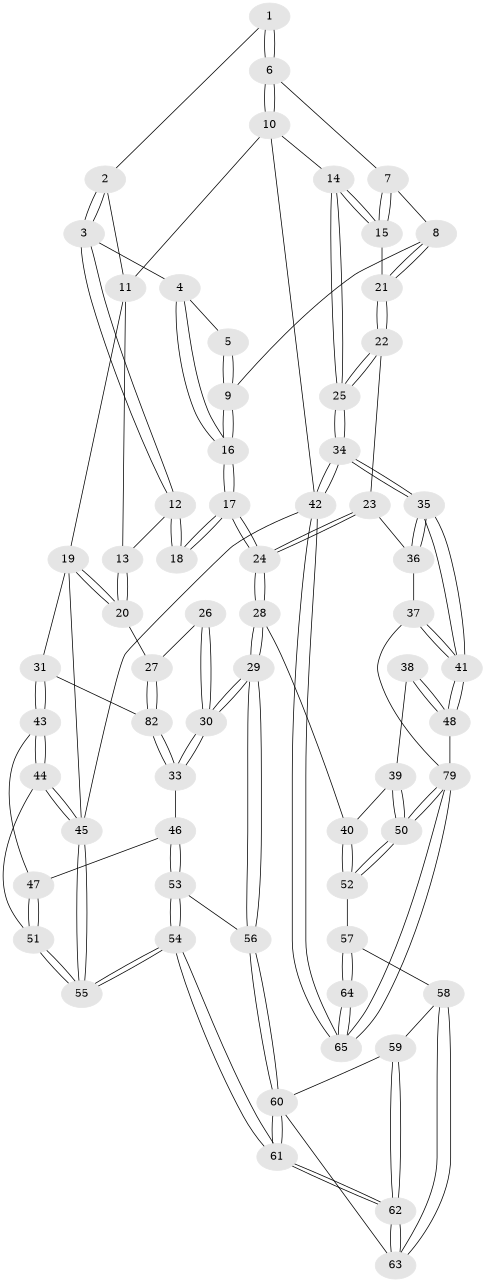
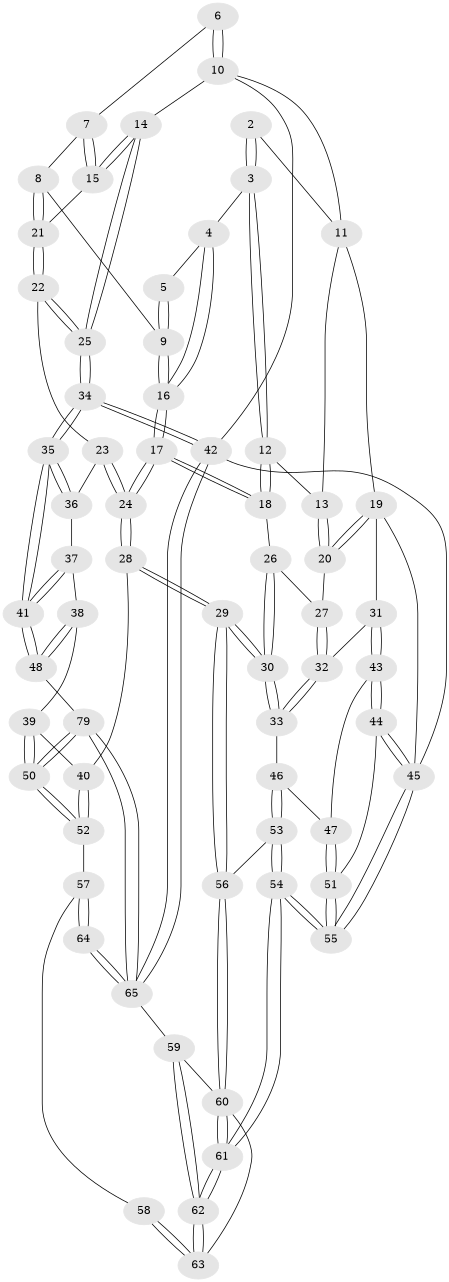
(270, 17) -> none
none -> (268, 533)
(388, 699) -> (75, 587)
(152, 722) -> (322, 668)
(420, 1021) -> (153, 1021)
